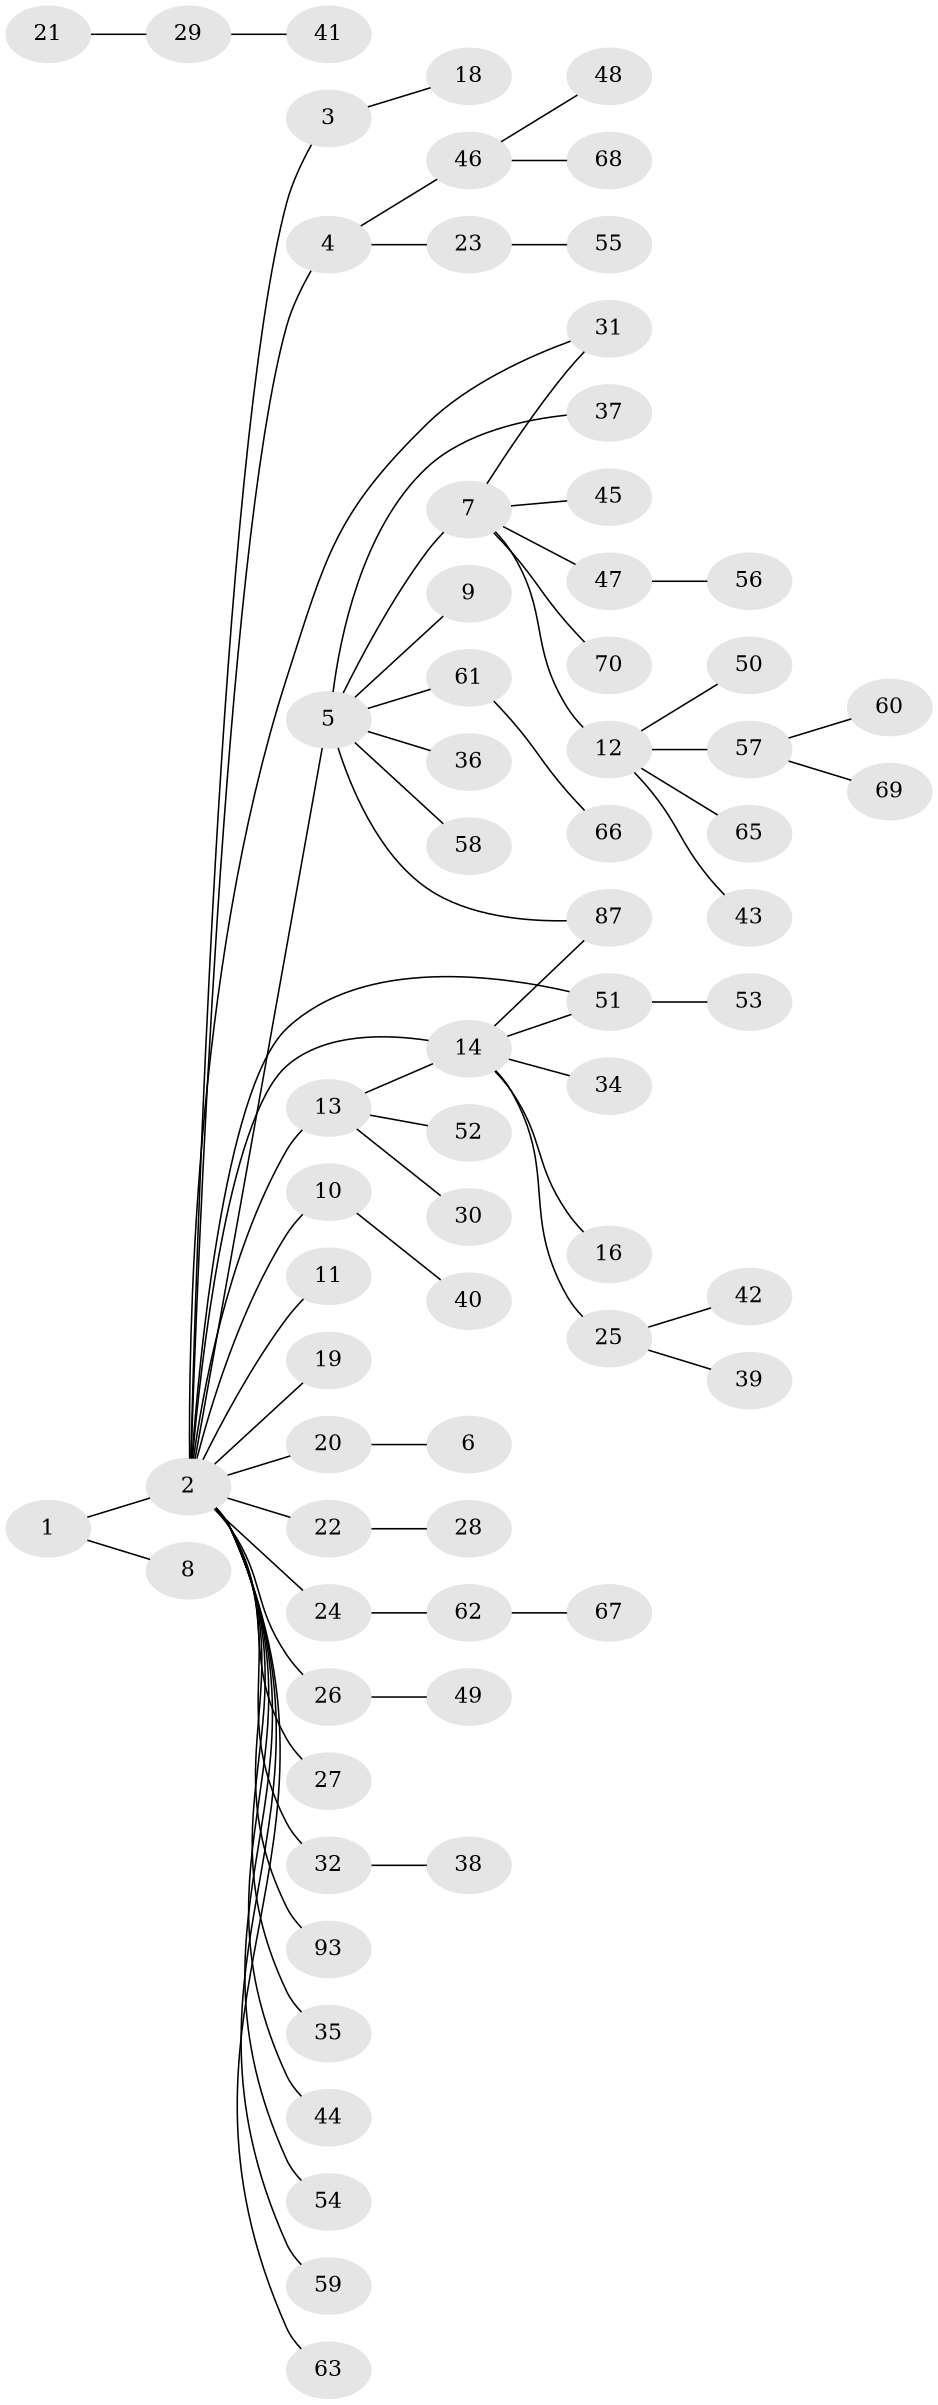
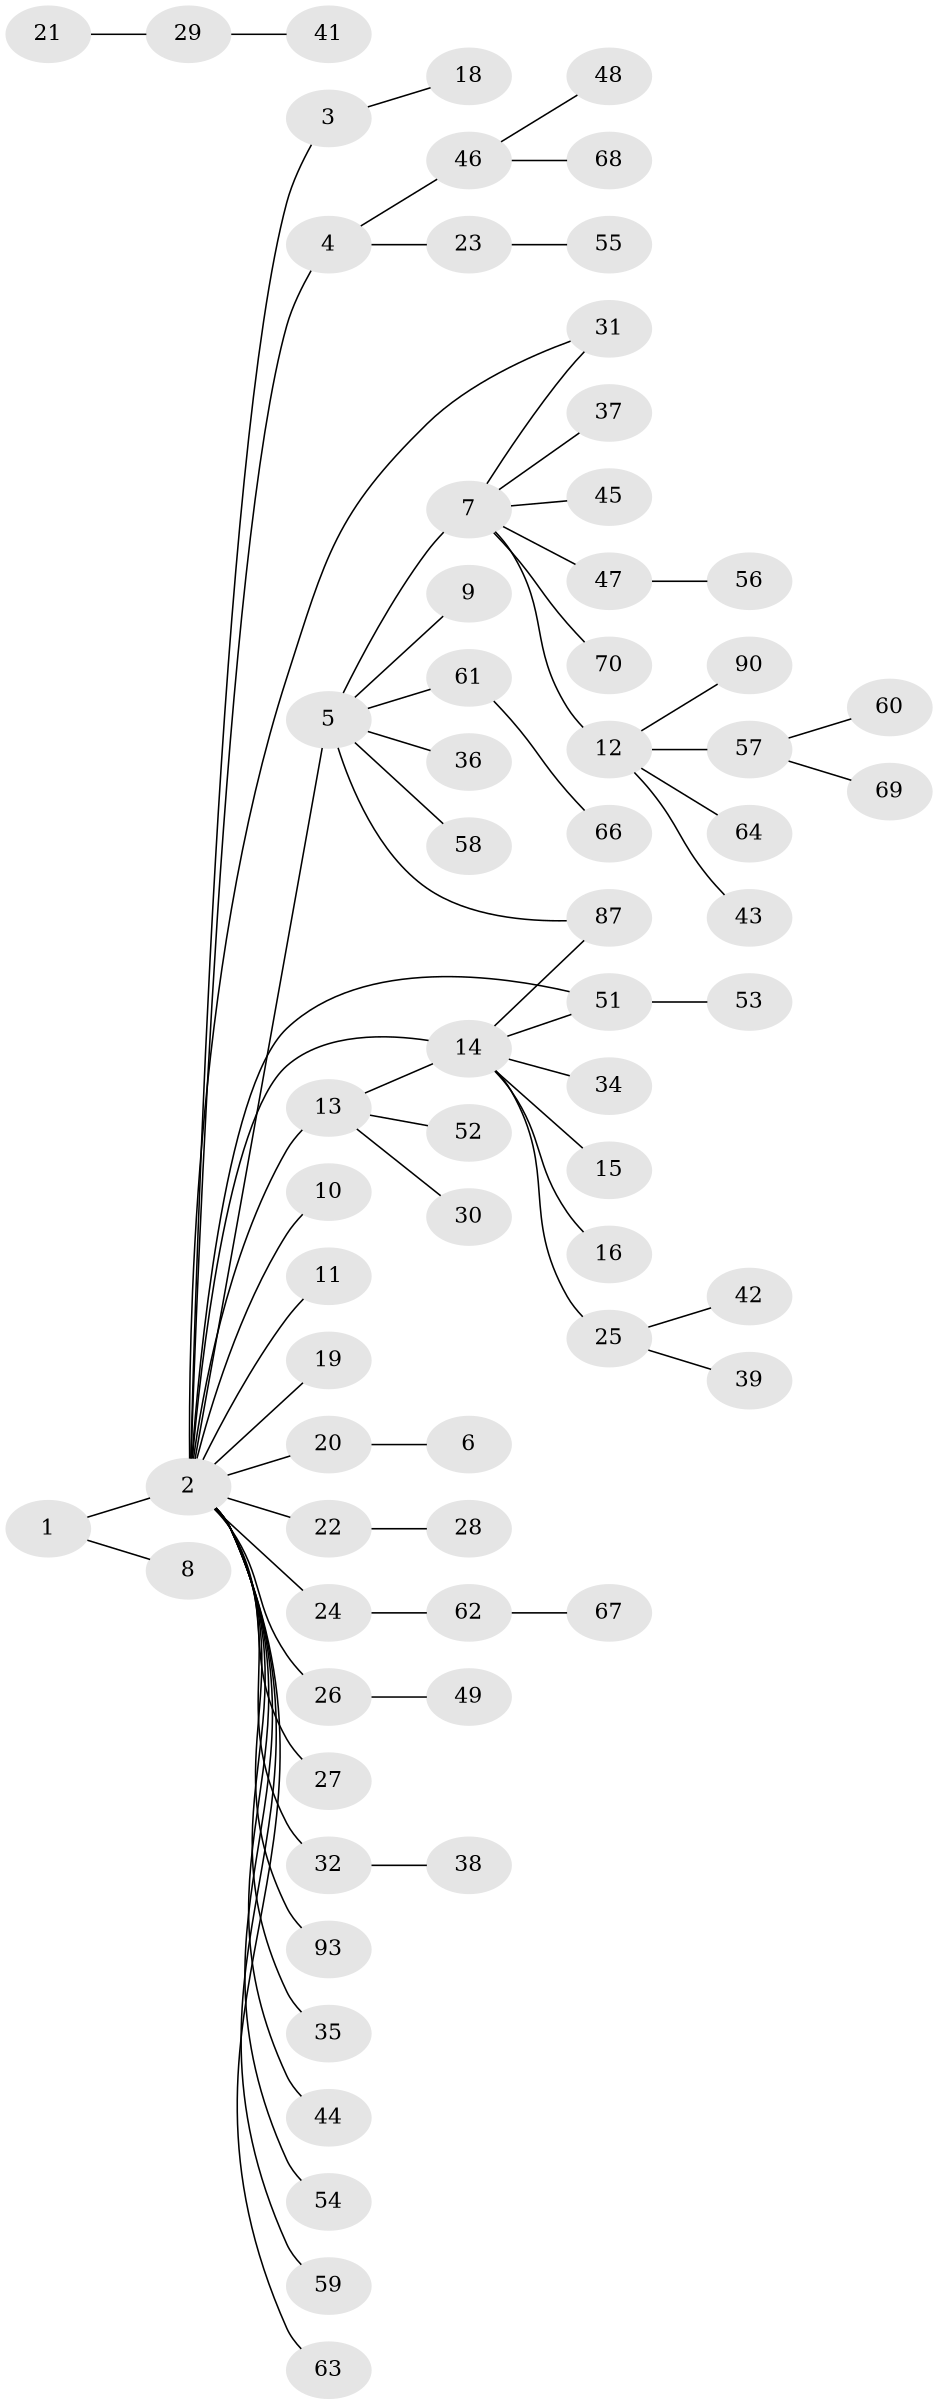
(396, 505) -> (539, 461)
(750, 665) -> (750, 665)
(750, 834) -> (750, 834)
none -> (609, 1170)
(469, 1301) -> none
